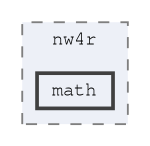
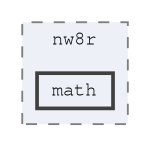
(75, 40) -> (75, 40)
